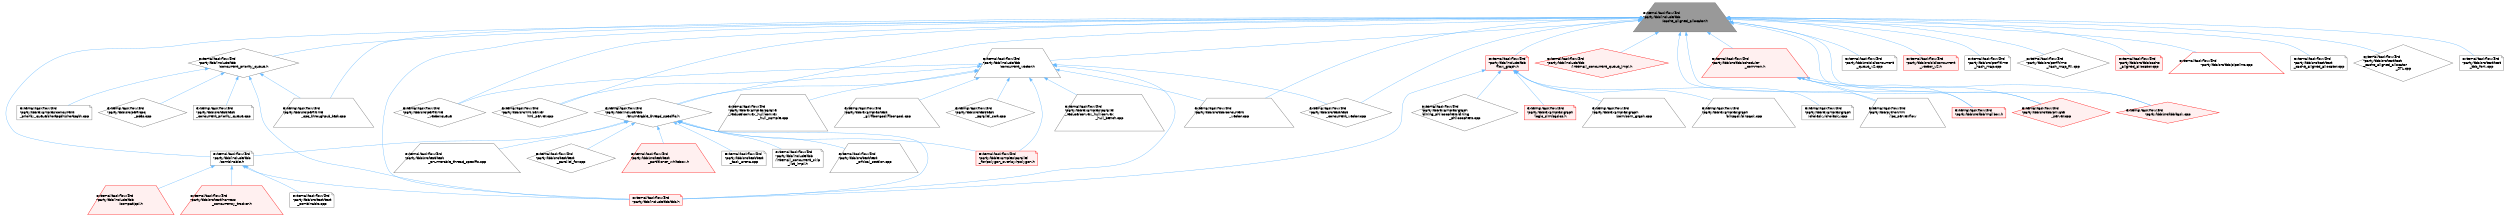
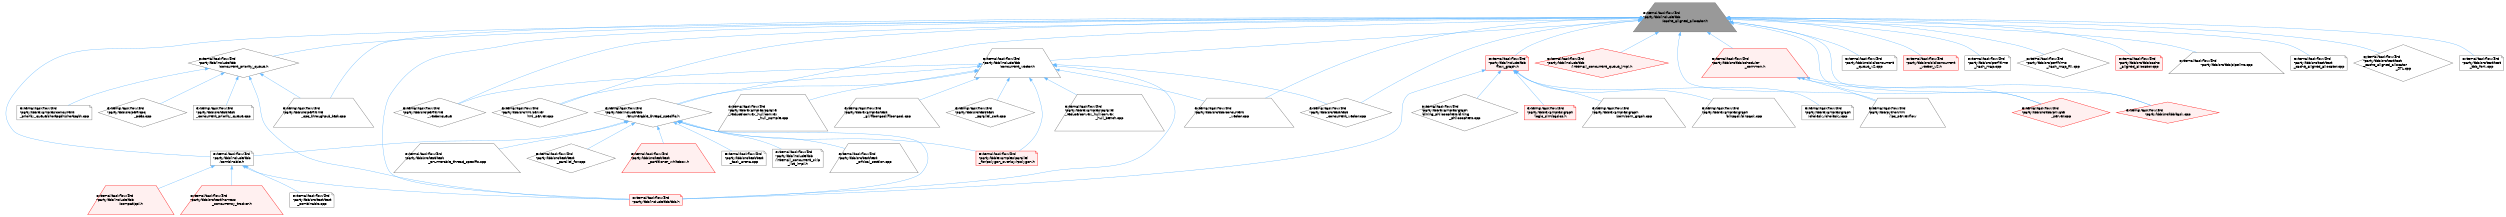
(2227, 63) -> (2227, 63)
(1979, 113) -> none
